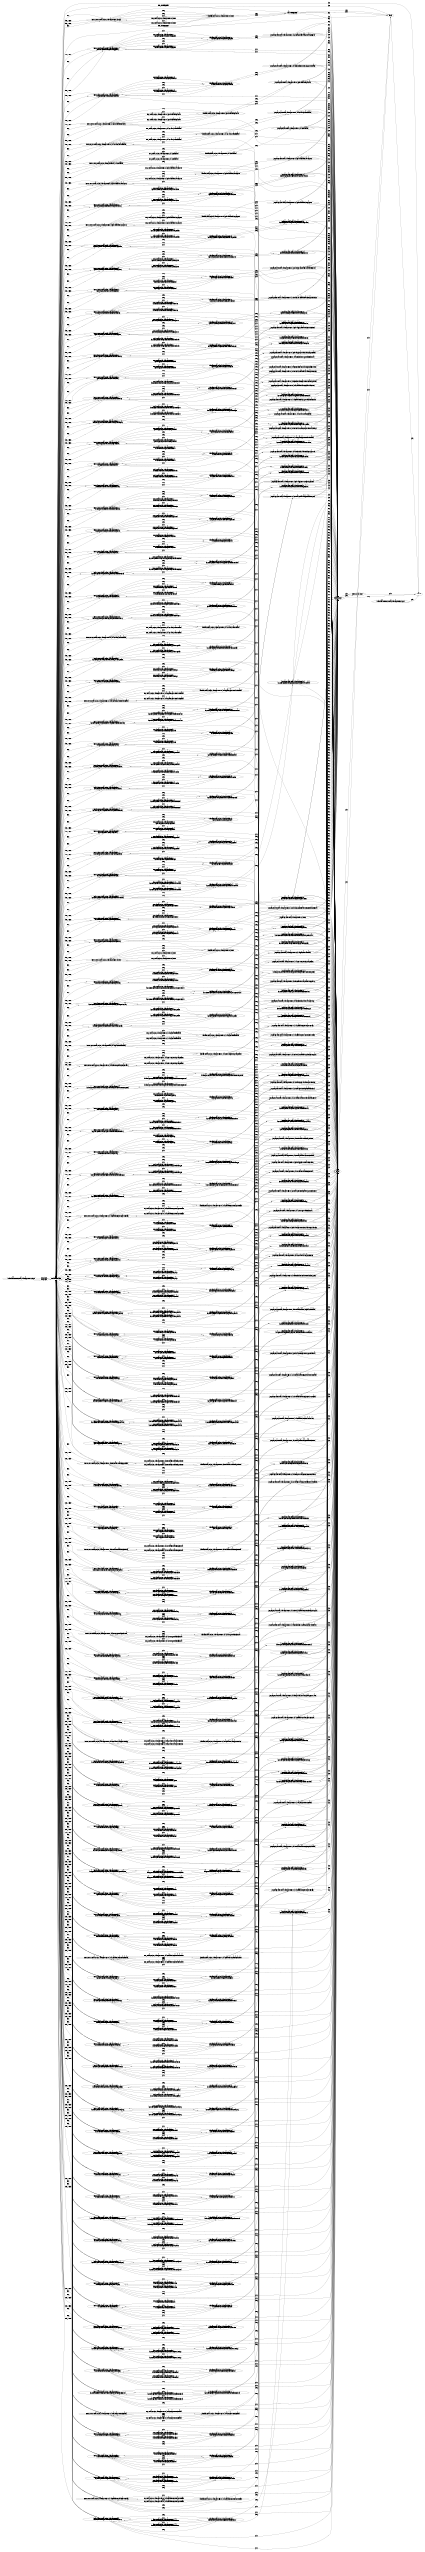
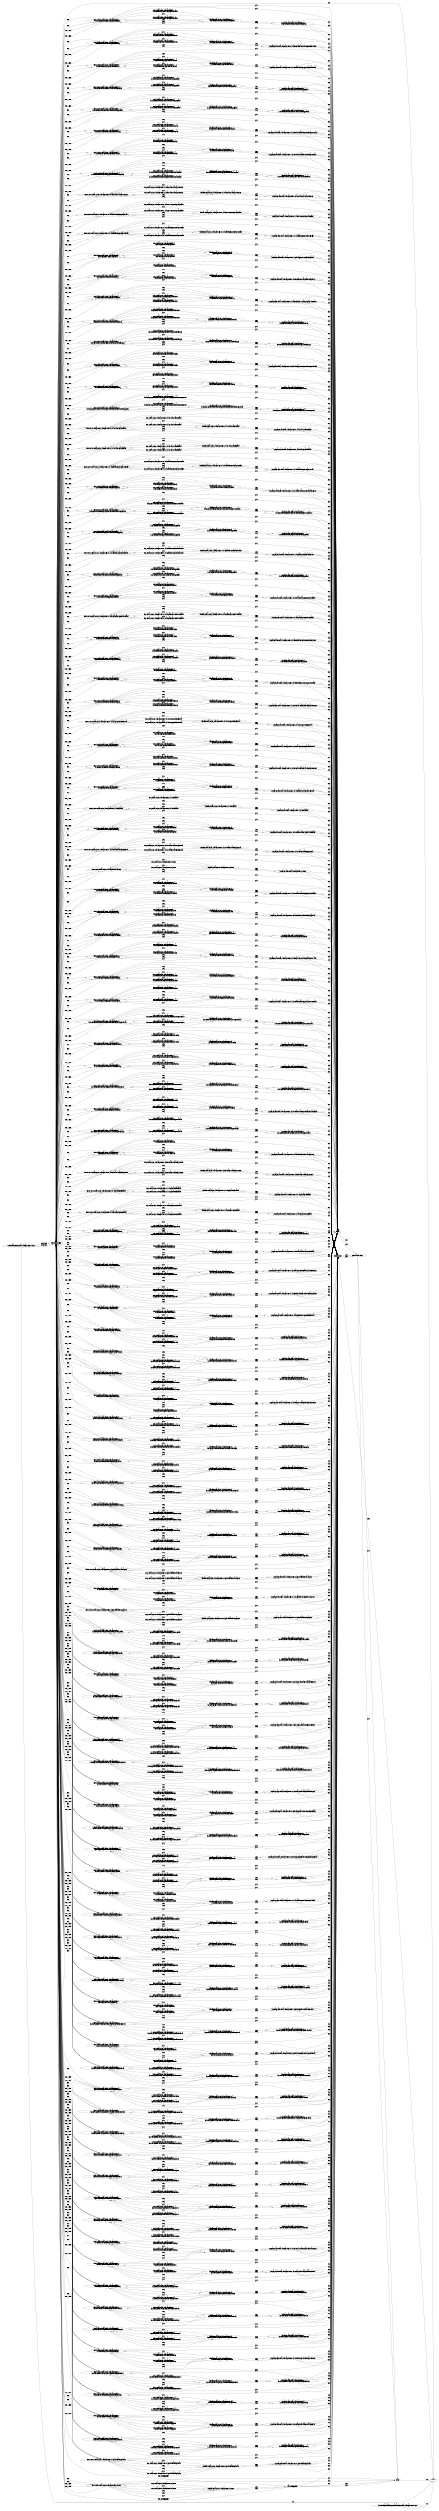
(390, 594) -> (29, 2067)
(391, 602) -> (398, 2506)
